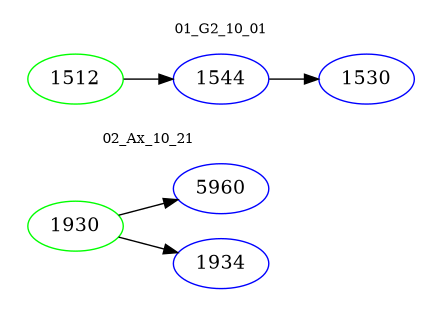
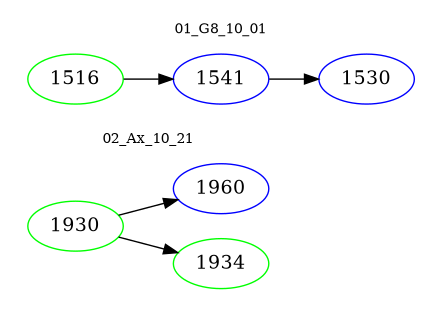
(221, 30) -> (221, 30)
(76, 79) -> (76, 79)
(221, 79) -> (221, 79)
(221, 189) -> (221, 189)
(221, 264) -> (221, 264)
